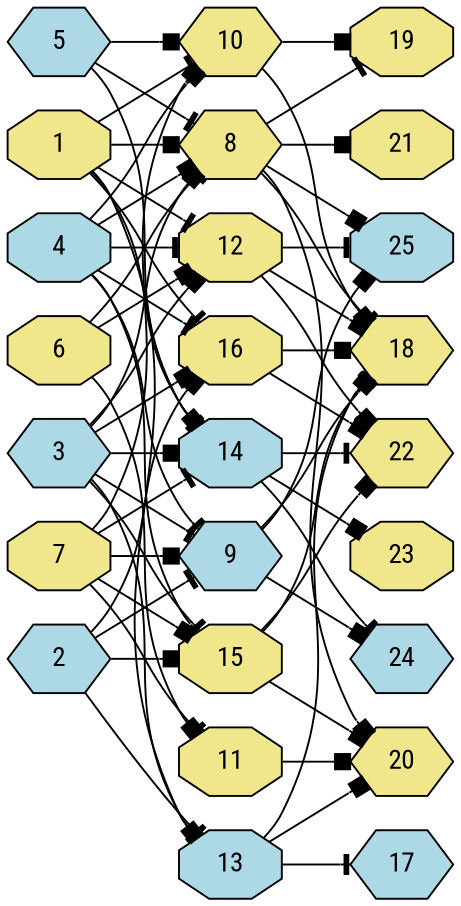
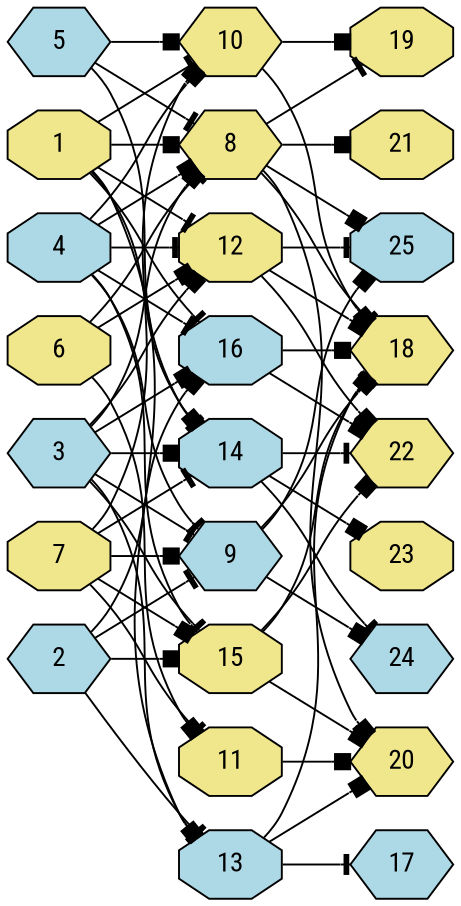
(230, 350) -> (230, 350)
